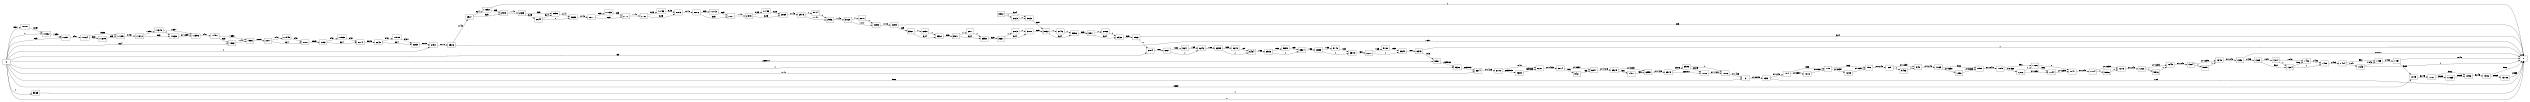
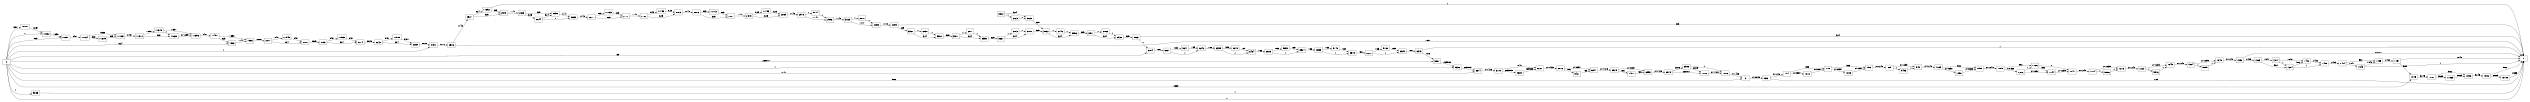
(1560, 68) -> (1560, 68)
